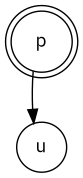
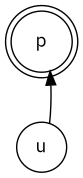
(32, 90) -> (51, 104)
